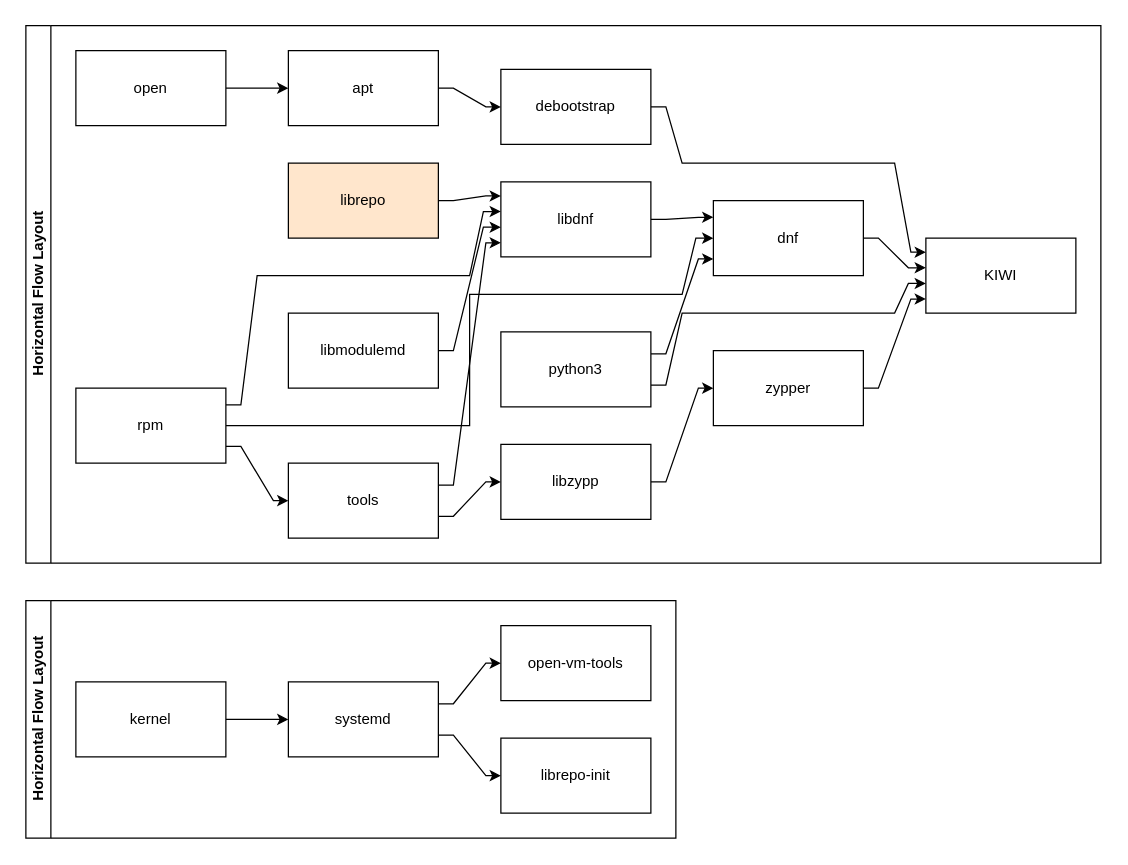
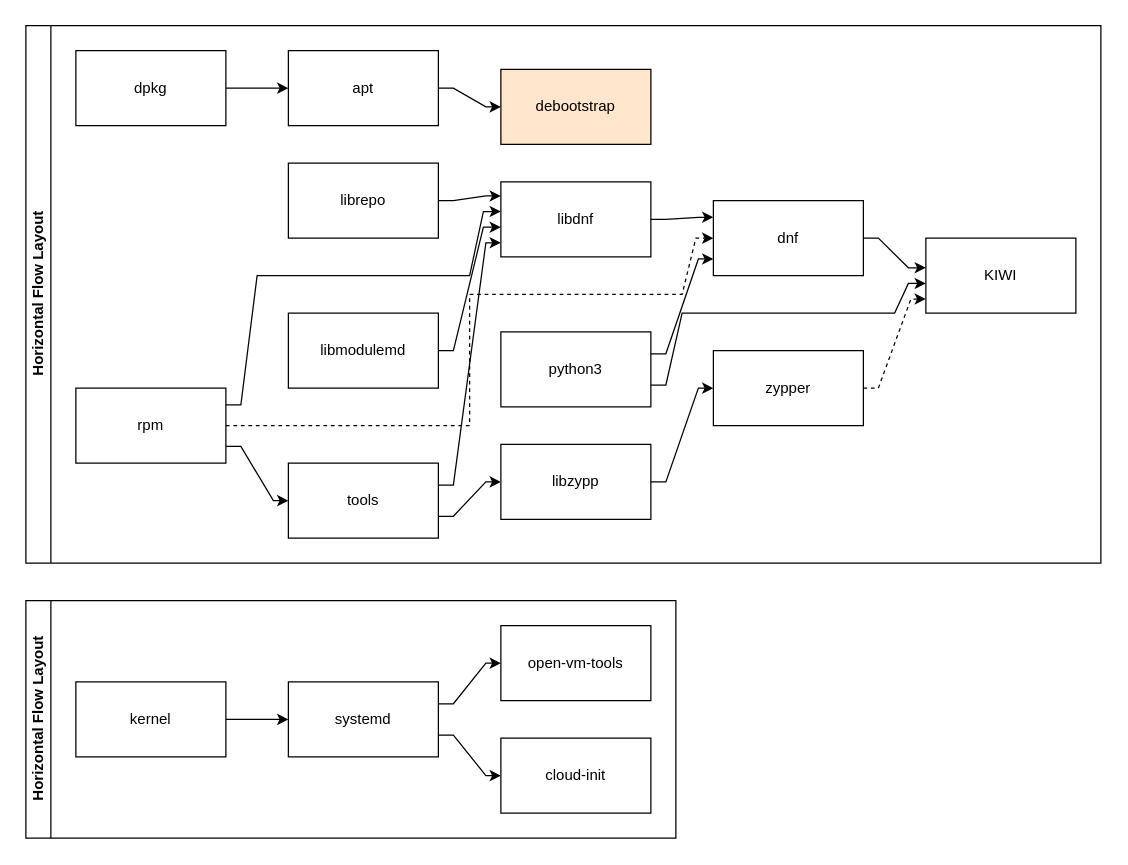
(151, 88) -> (151, 88)
(576, 107) -> (576, 107)
(800, 163) -> none
(363, 201) -> (363, 201)
(583, 294) -> (583, 294)
(893, 348) -> (893, 348)
(576, 776) -> (576, 776)
